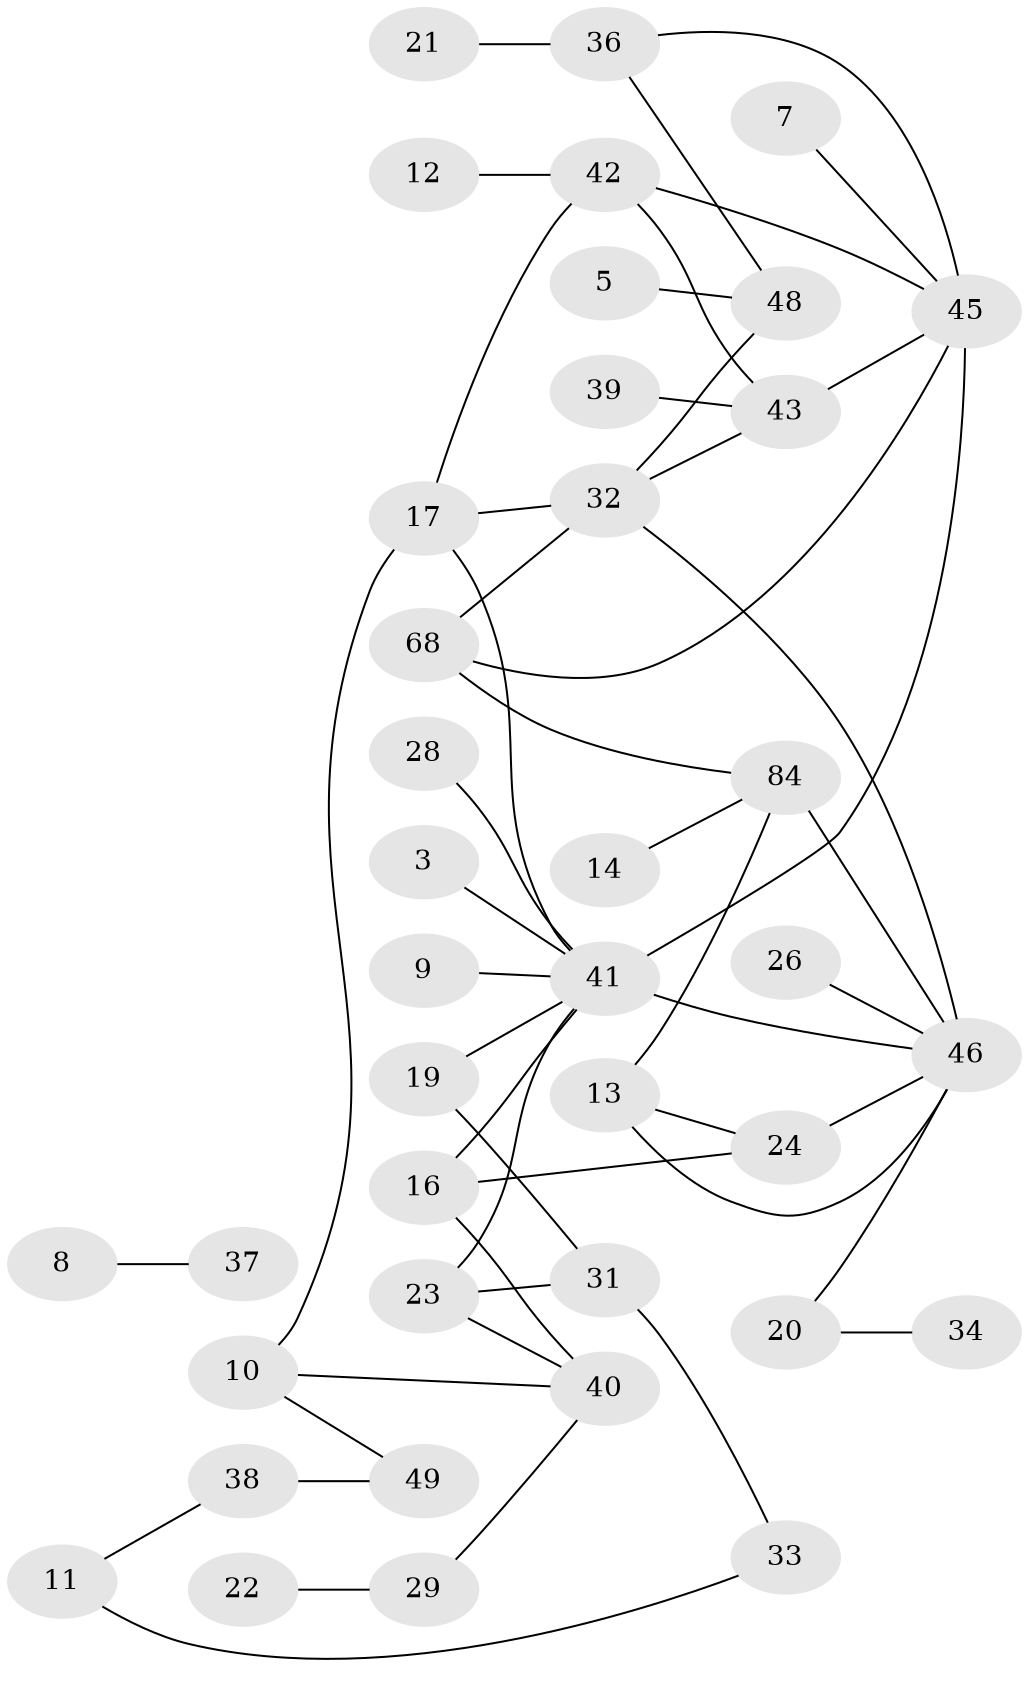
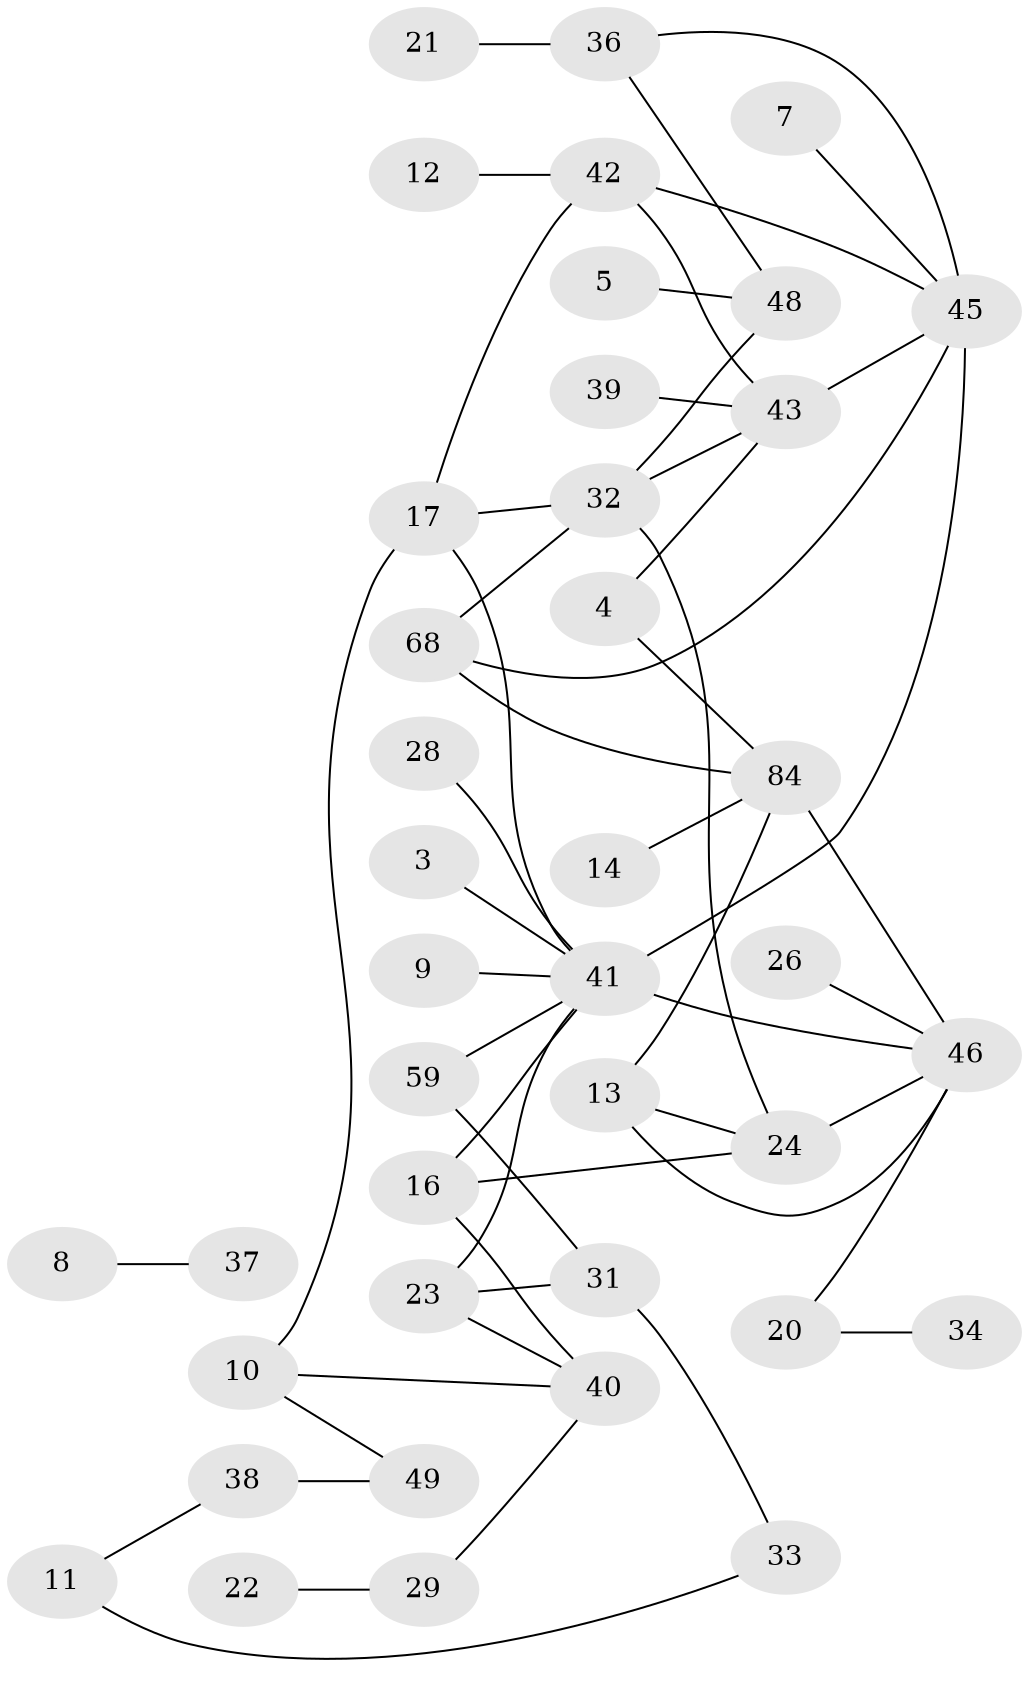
none -> (605, 609)
(850, 741) -> (709, 803)
(424, 1079) -> (424, 1079)
